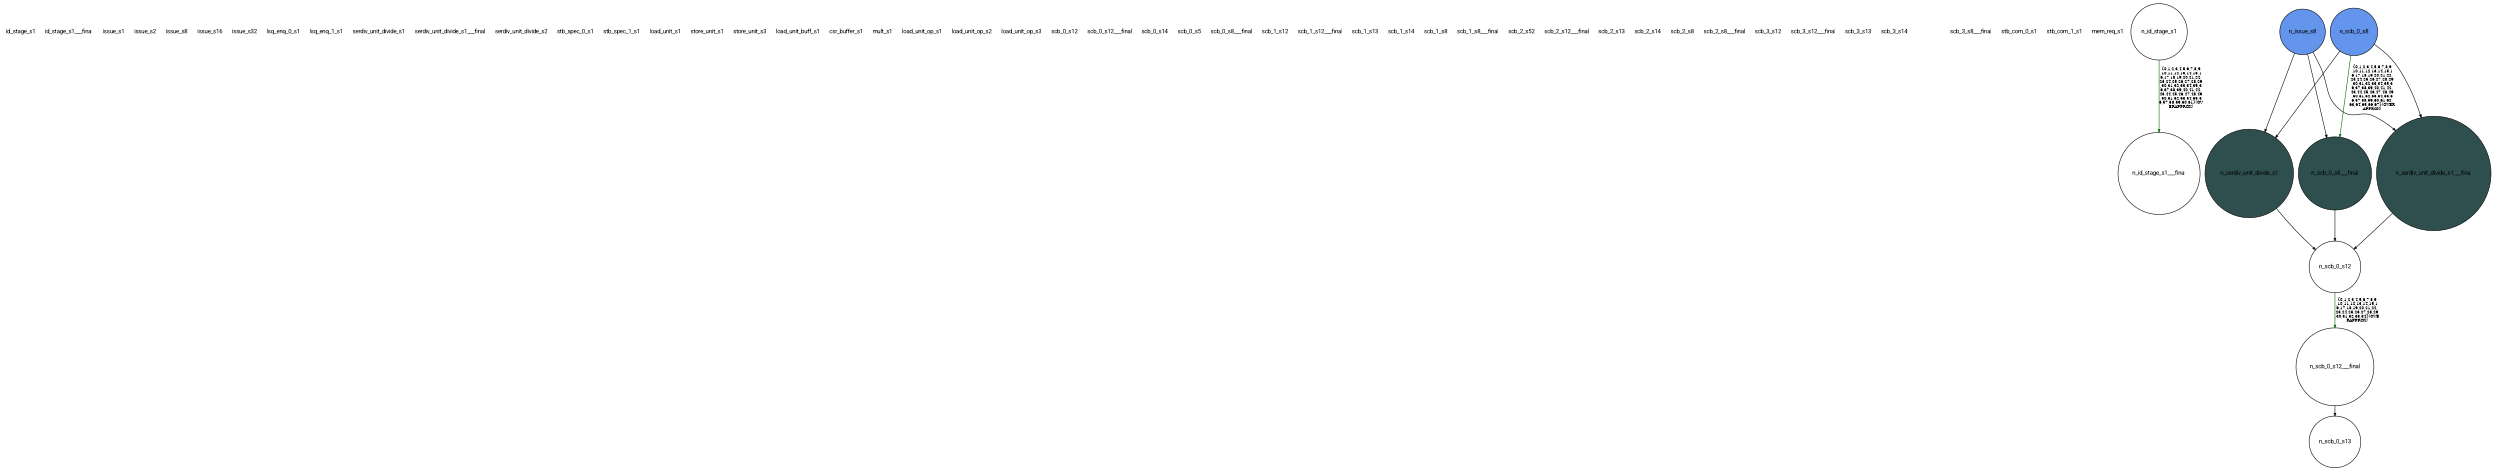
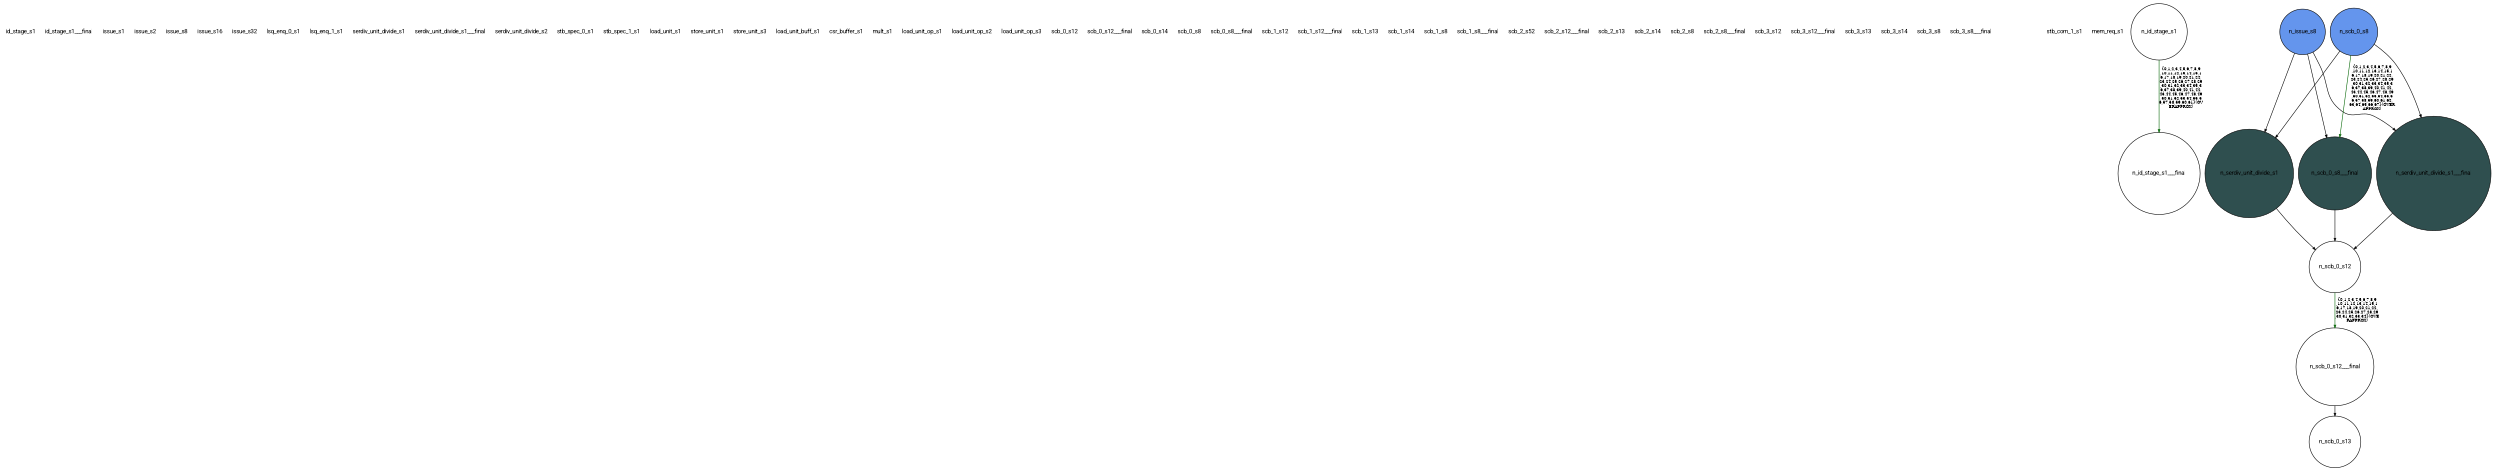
(1189, 32) -> (1189, 32)
none -> (1929, 32)
(2019, 32) -> none
